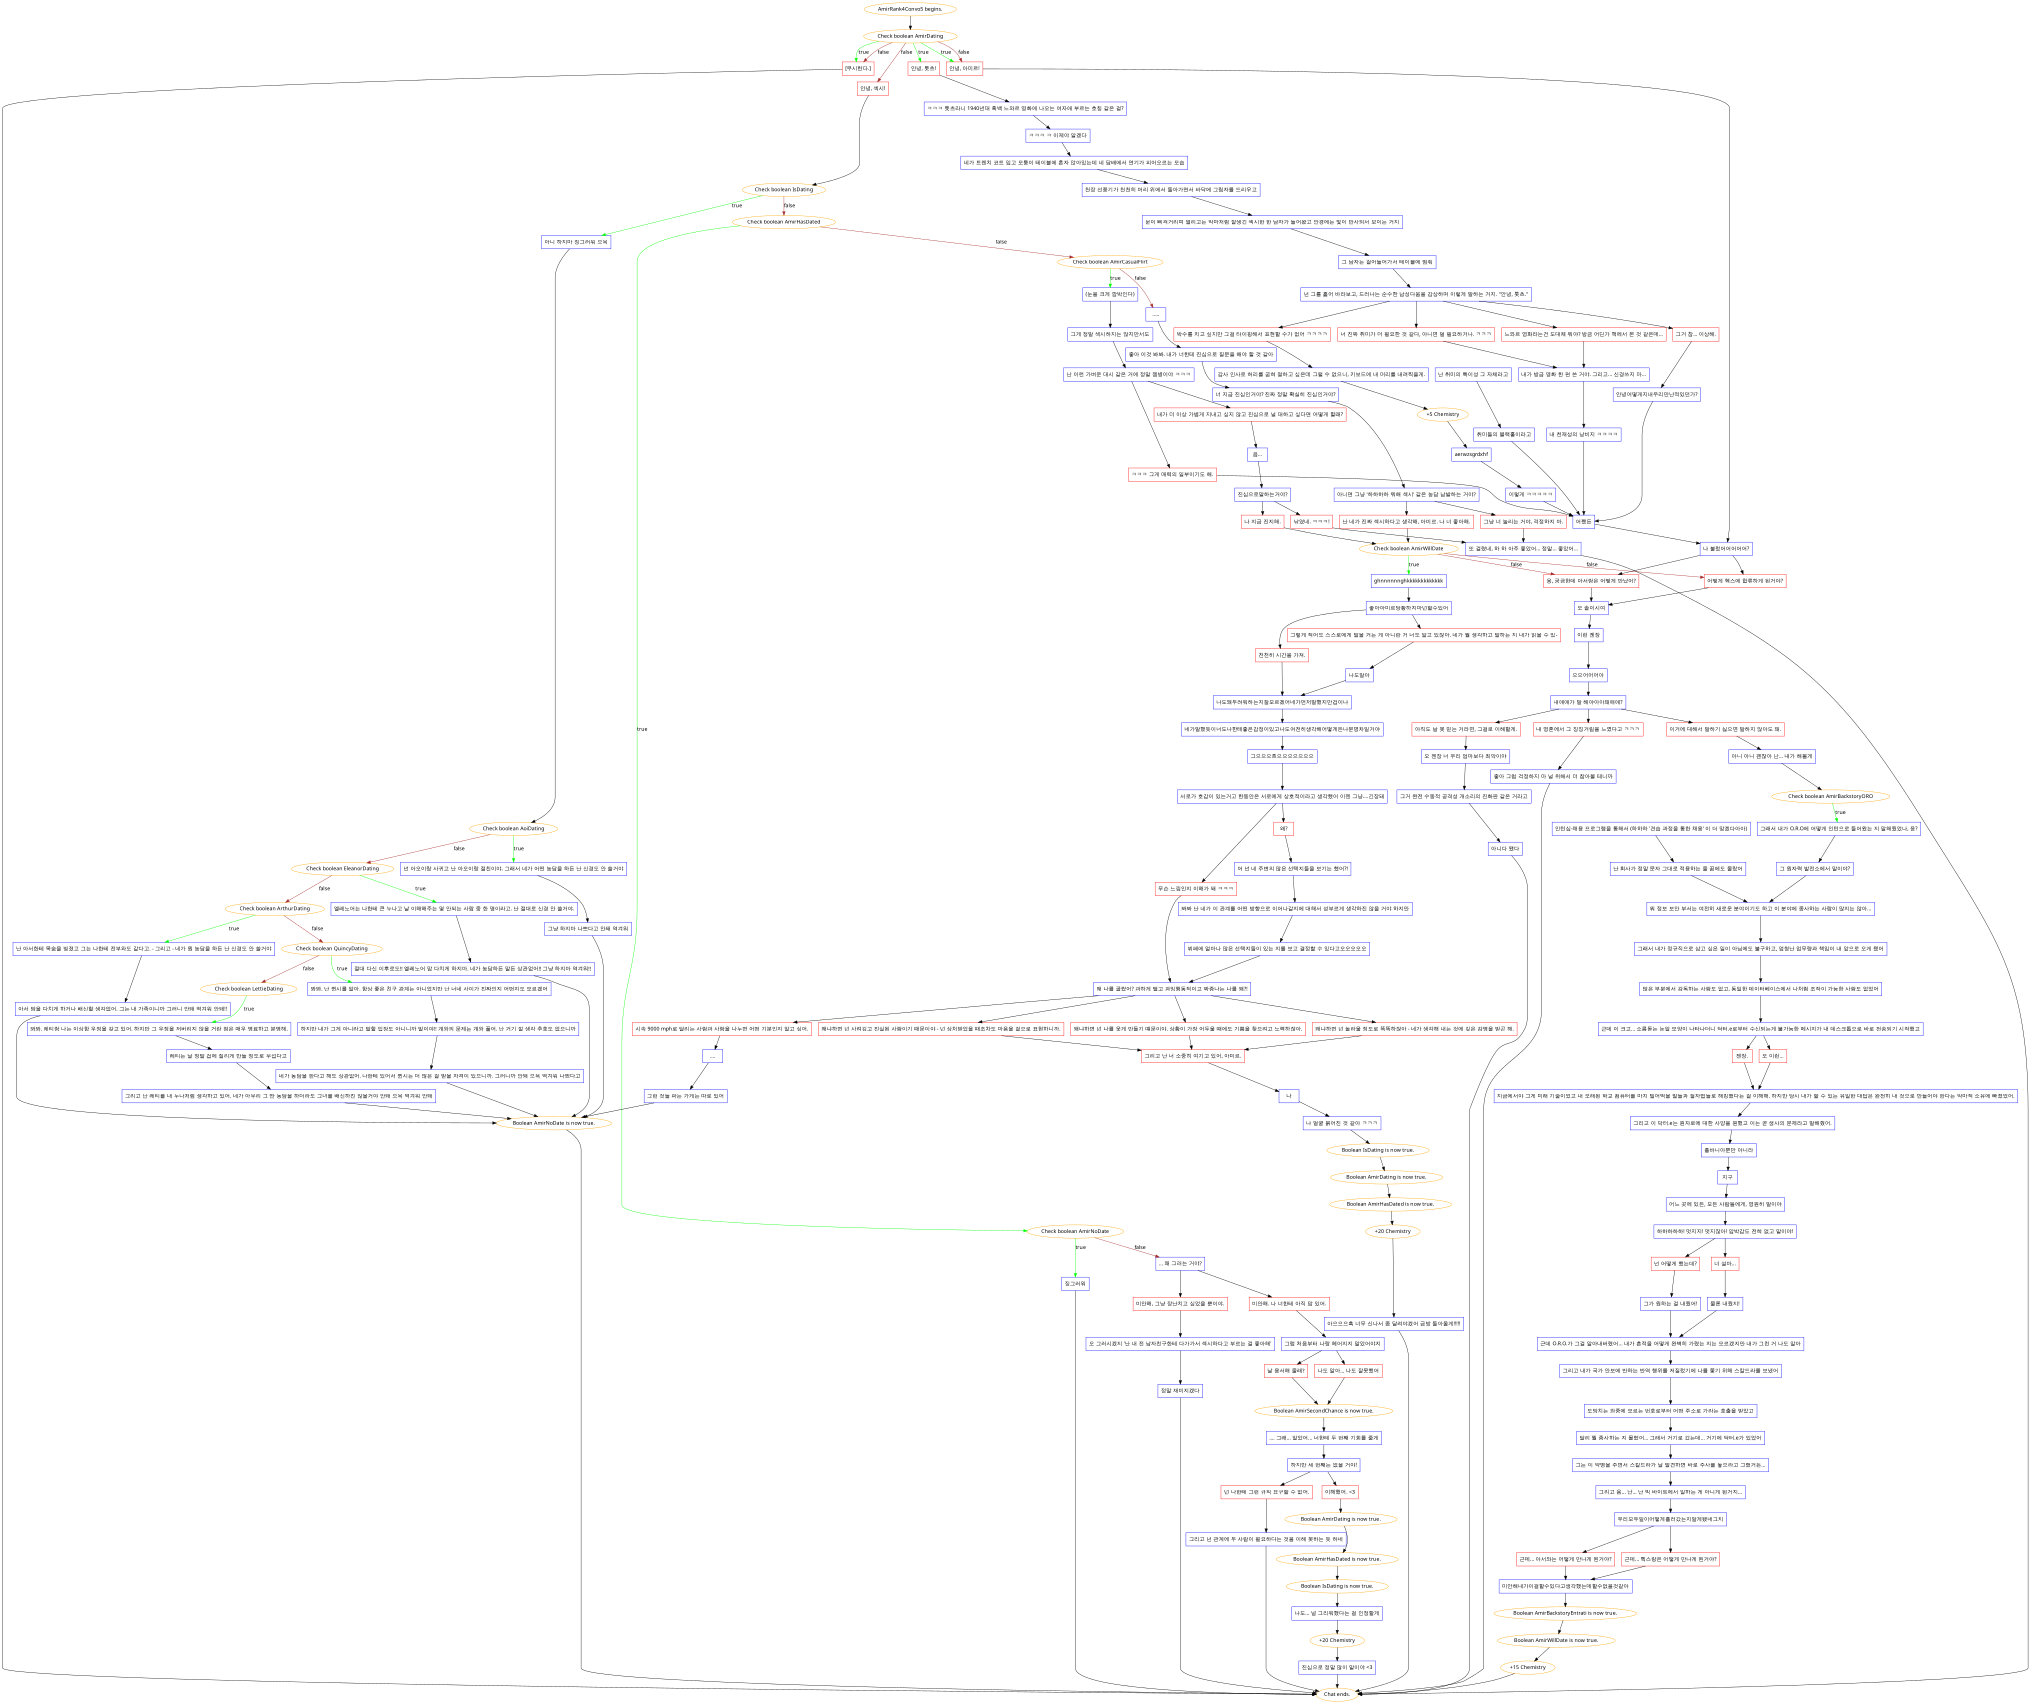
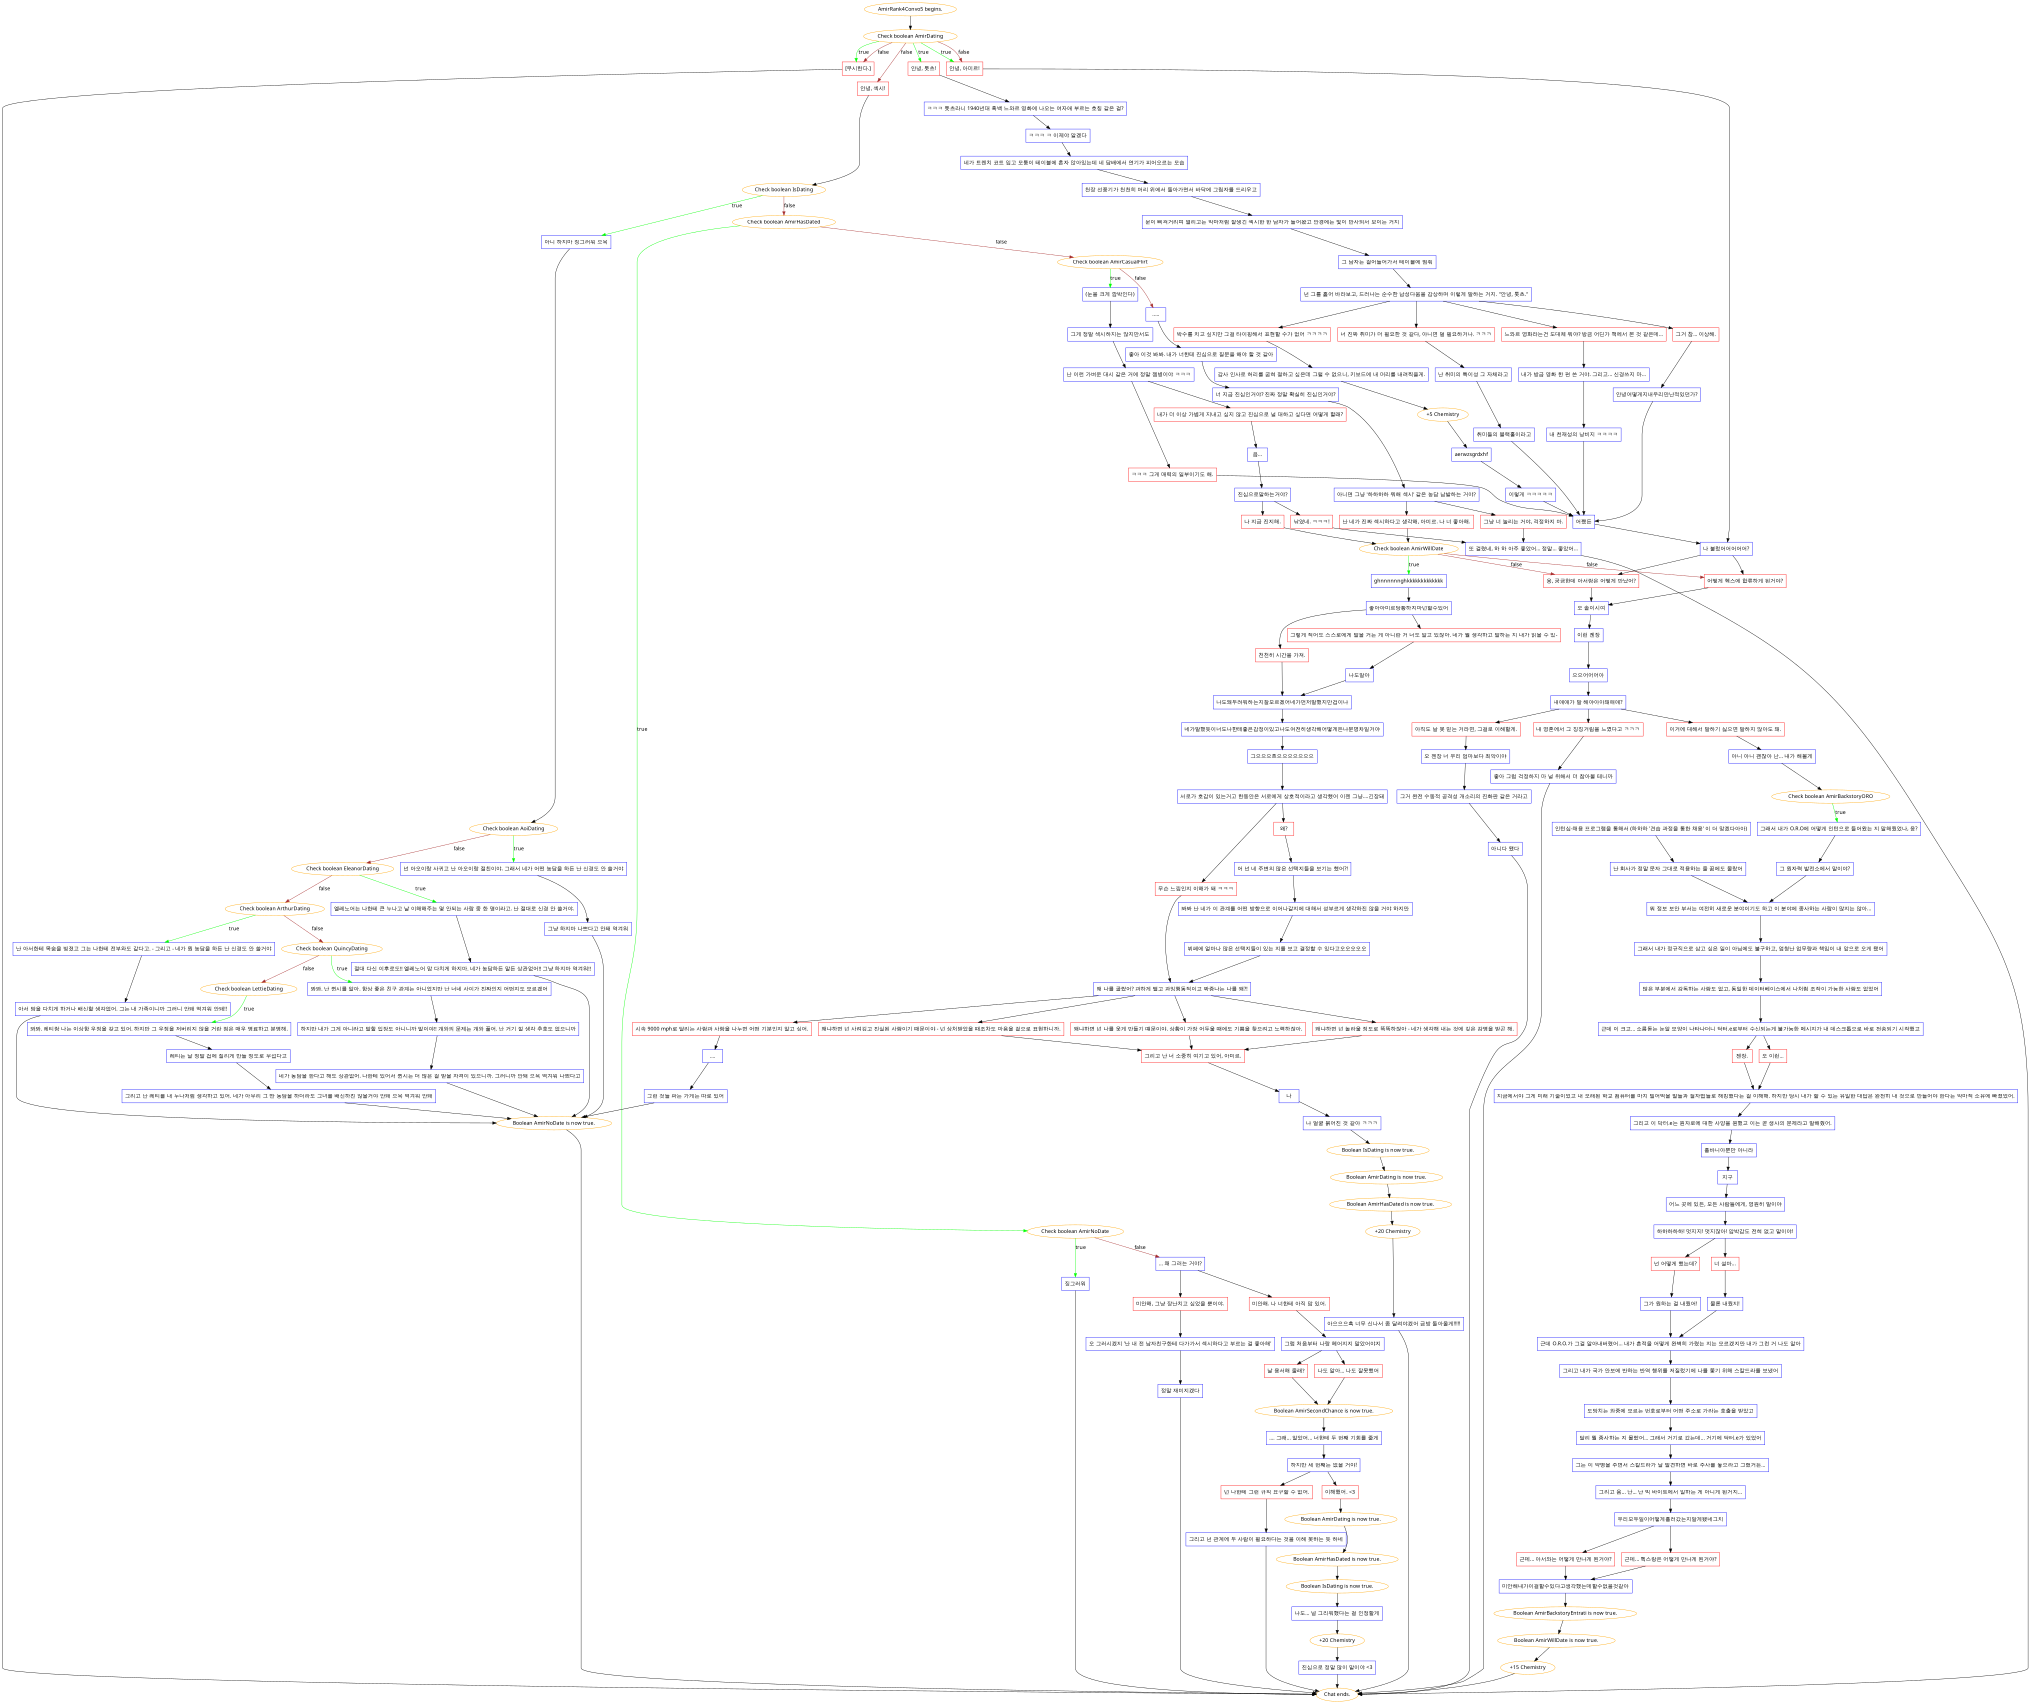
(1498, 354) -> (1443, 353)
